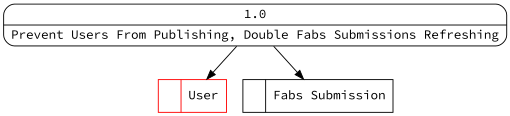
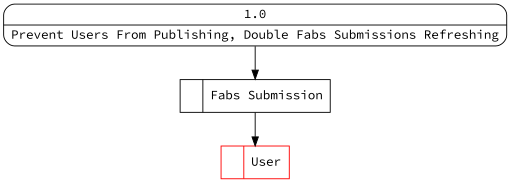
(225, 59) -> (255, 125)
